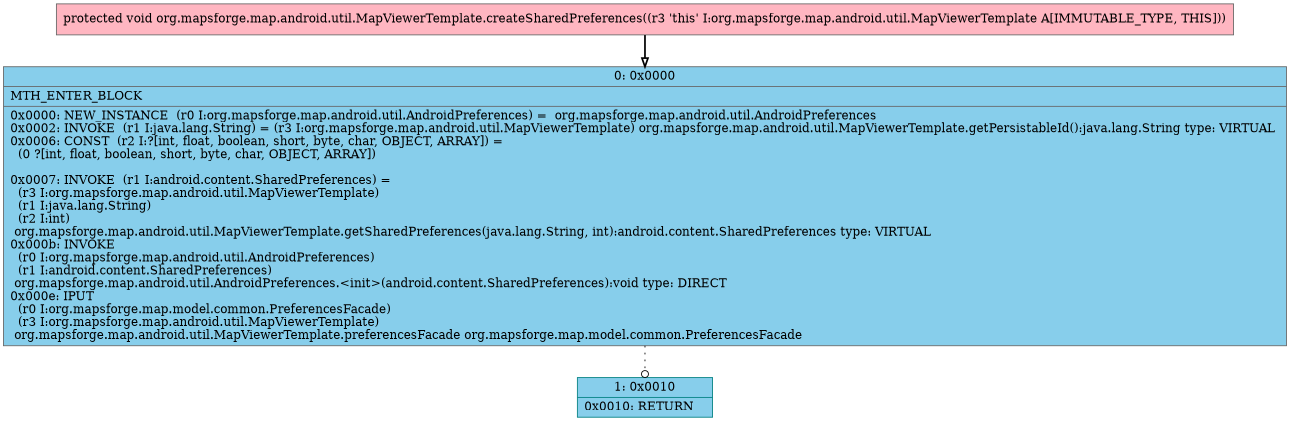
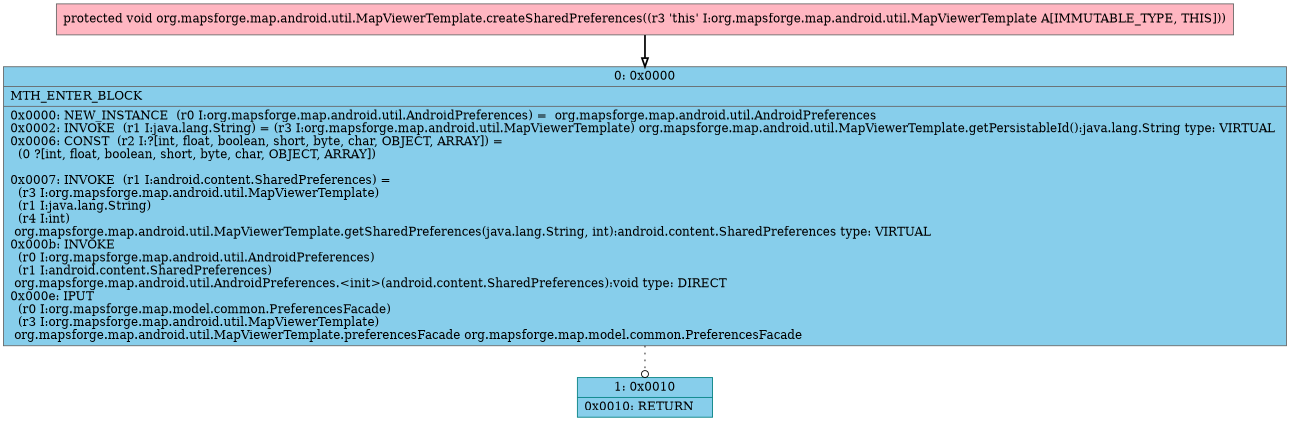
(40, 219) -> (40, 219)
